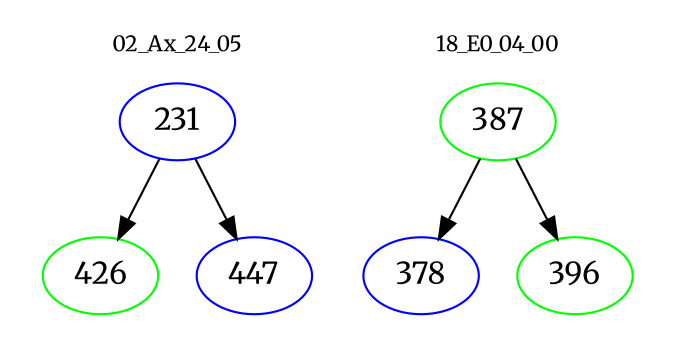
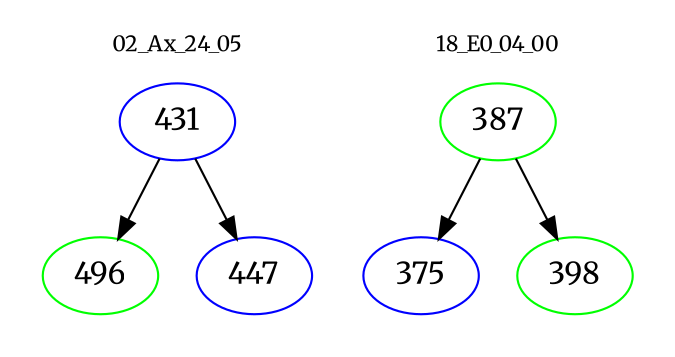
(177, 122) -> (177, 122)
(100, 276) -> (100, 276)
(421, 276) -> (421, 276)
(575, 276) -> (575, 276)
